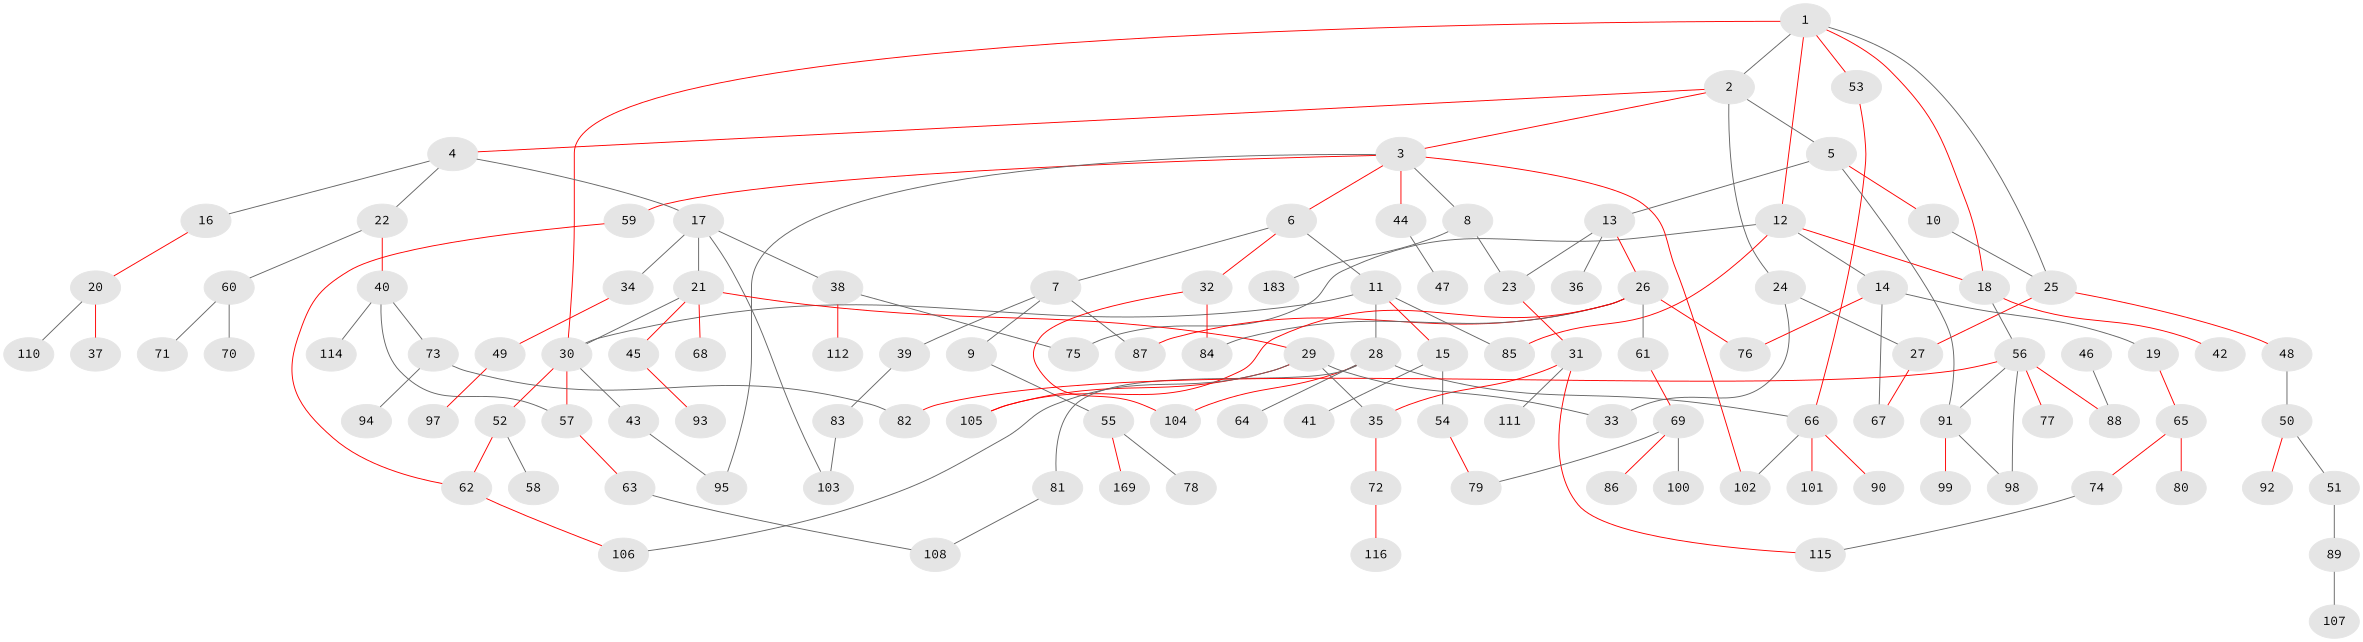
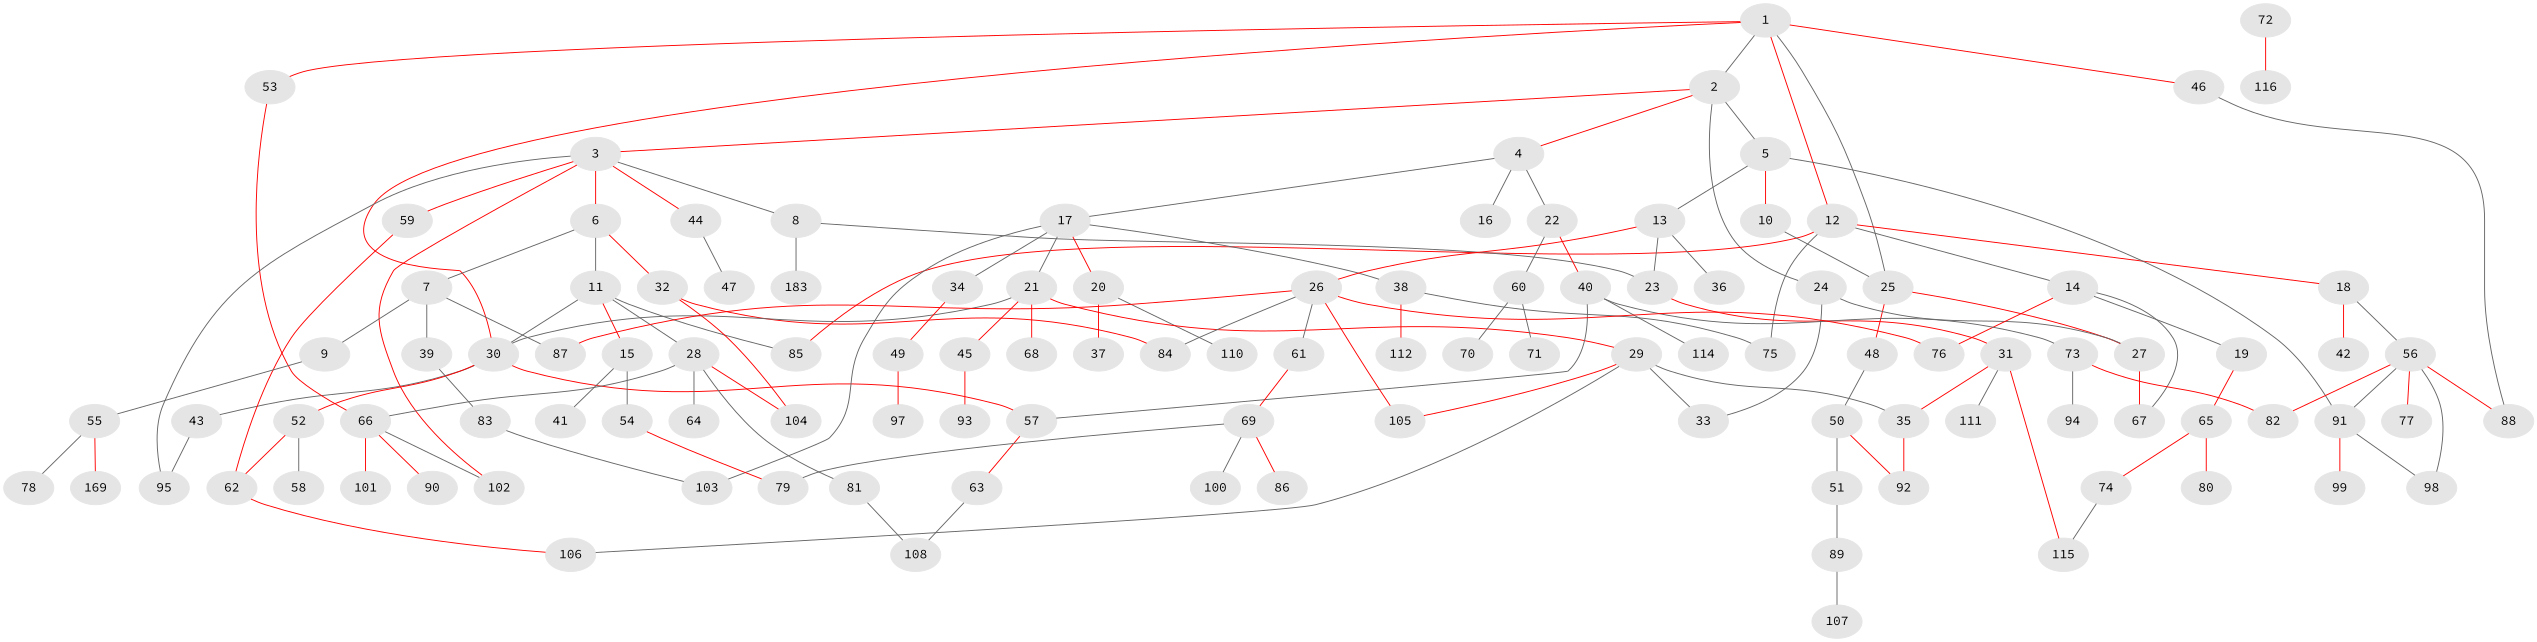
(1936, 129) -> (1982, 54)
(151, 254) -> (1082, 255)
(658, 388) -> (2173, 388)
(1376, 455) -> (1904, 455)
